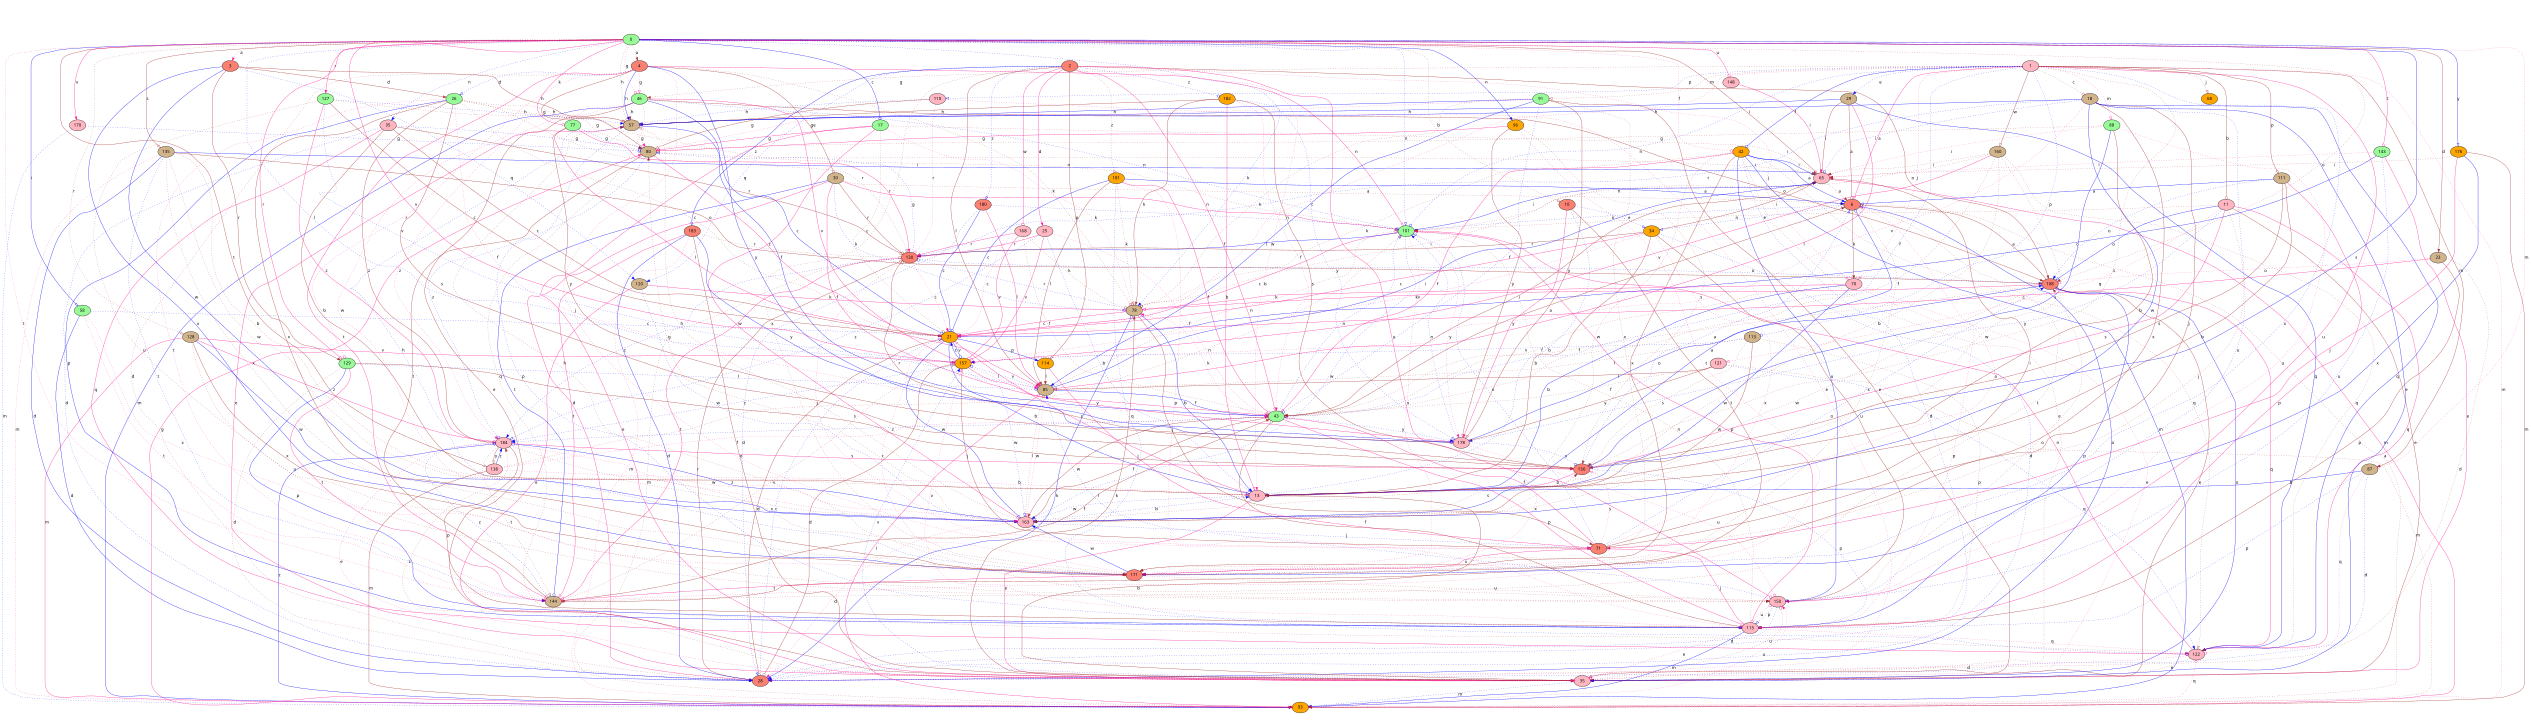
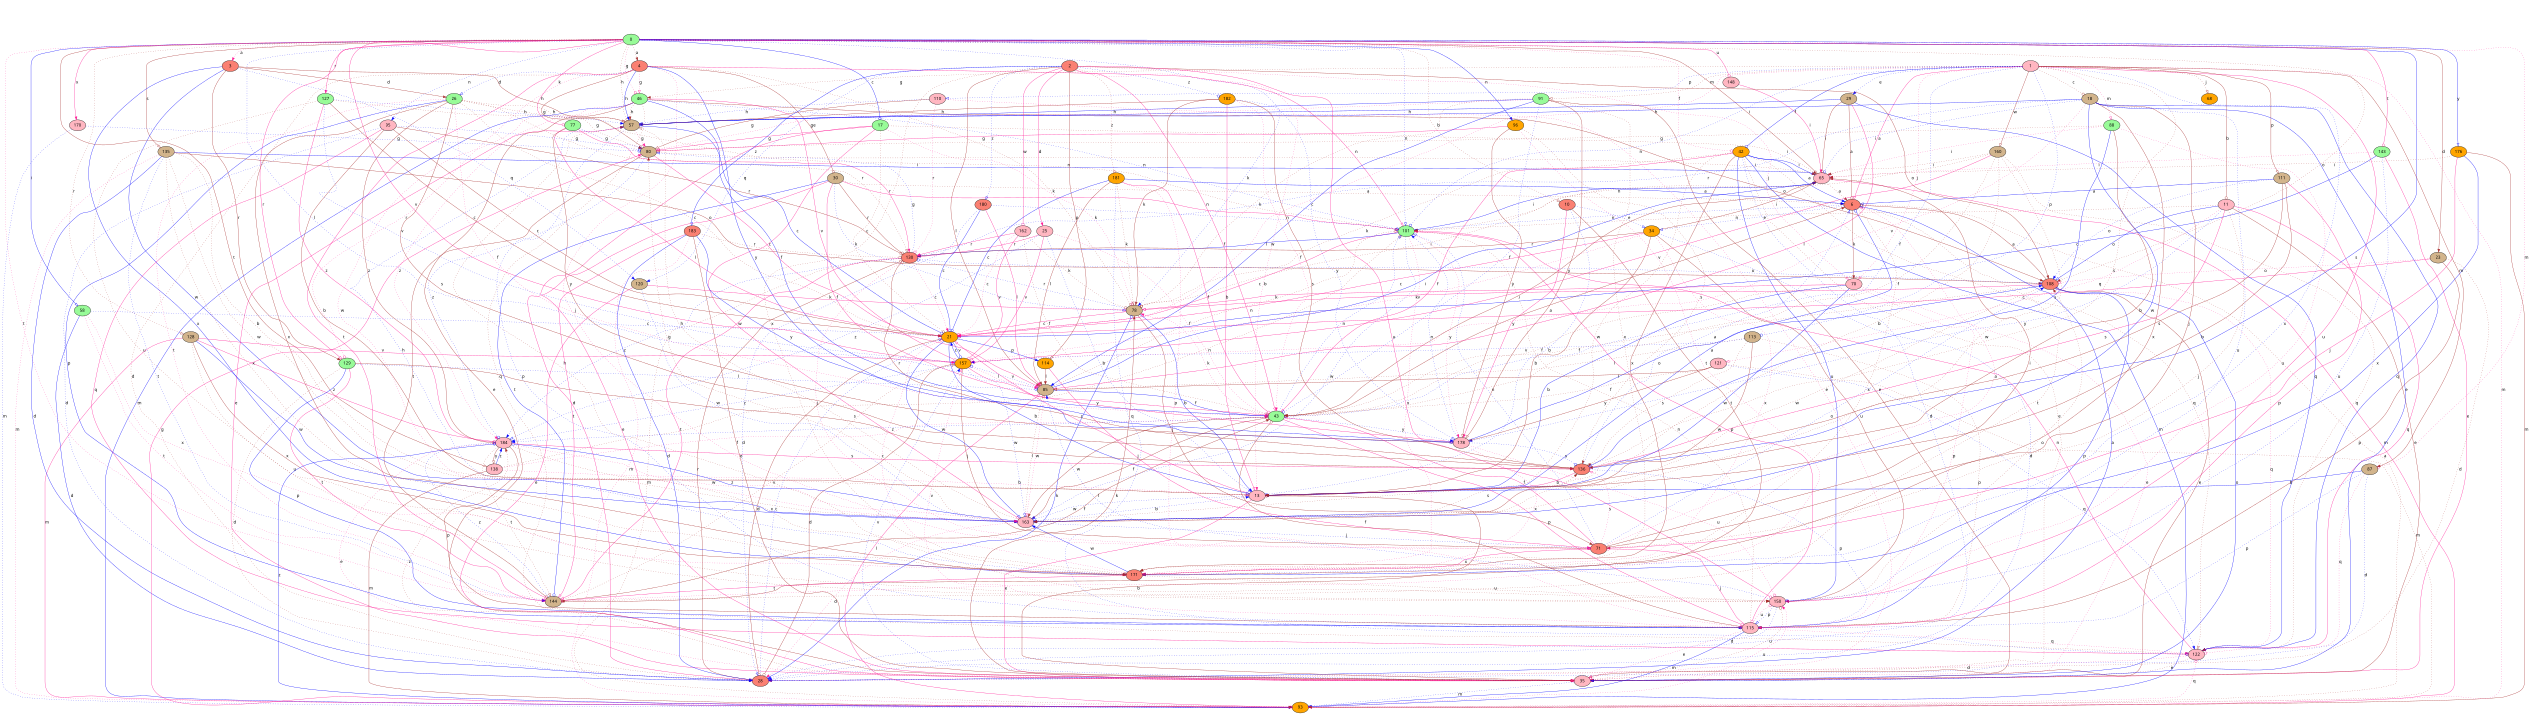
(1023, 231) -> (1023, 231)
(2270, 416) -> (2270, 416)
